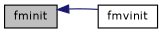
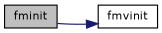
(83, 9) -> (72, 24)
